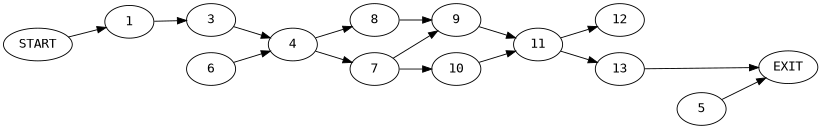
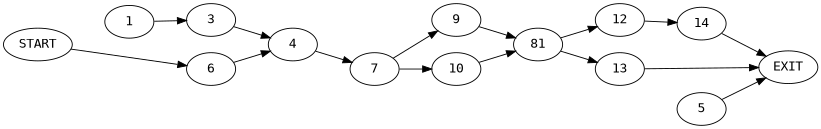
(375, 20) -> none
none -> (702, 24)
(83, 33) -> (124, 57)
(538, 45) -> (538, 45)
